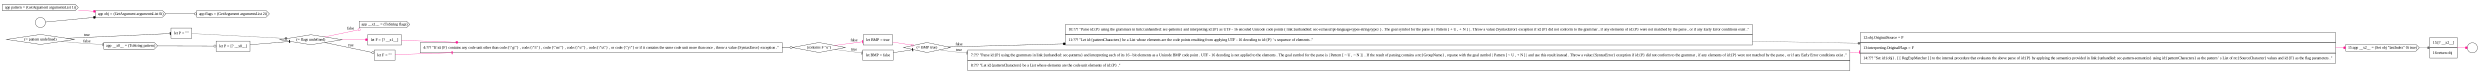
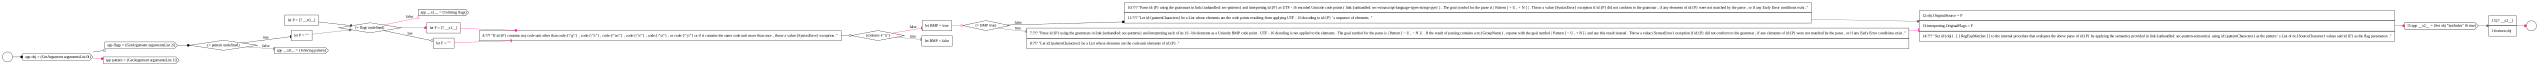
(86, 11) -> (97, 59)
none -> (182, 45)
(186, 46) -> none
(903, 51) -> none
